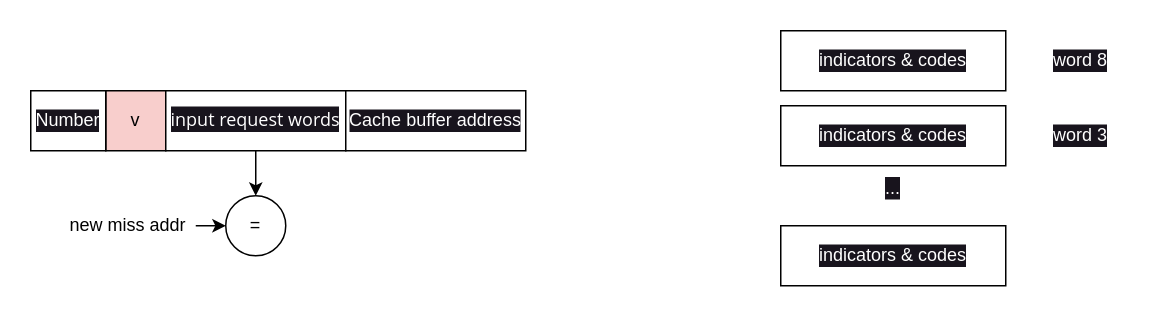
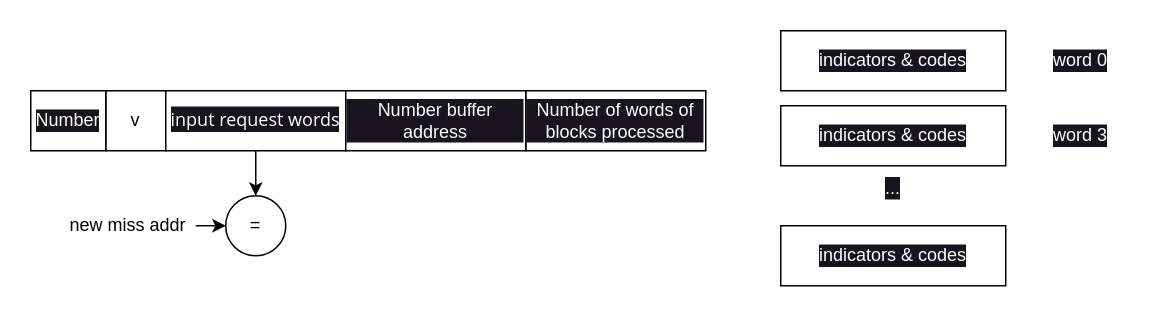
(1081, 61) -> (1081, 61)
(136, 121) -> (136, 121)
(436, 121) -> (436, 121)
none -> (616, 121)
